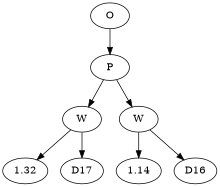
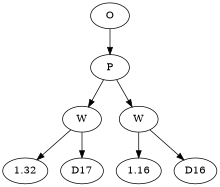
(139, 171) -> (139, 171)
